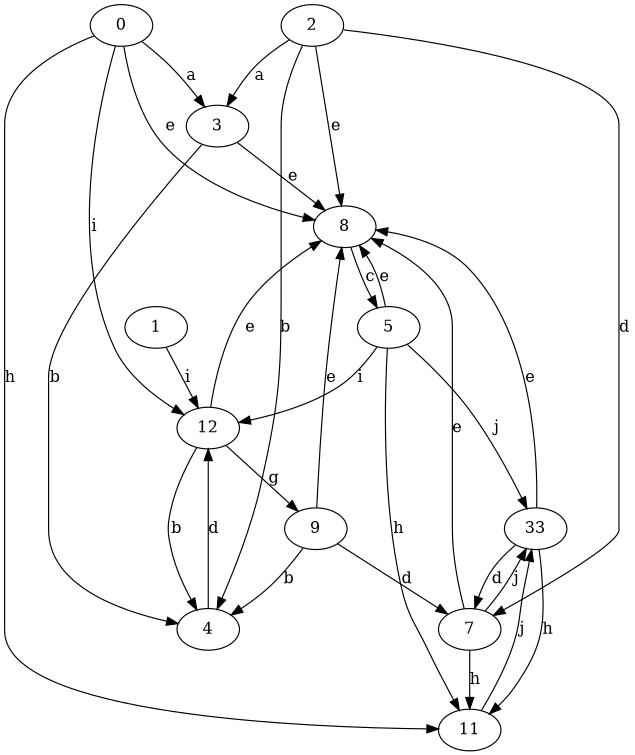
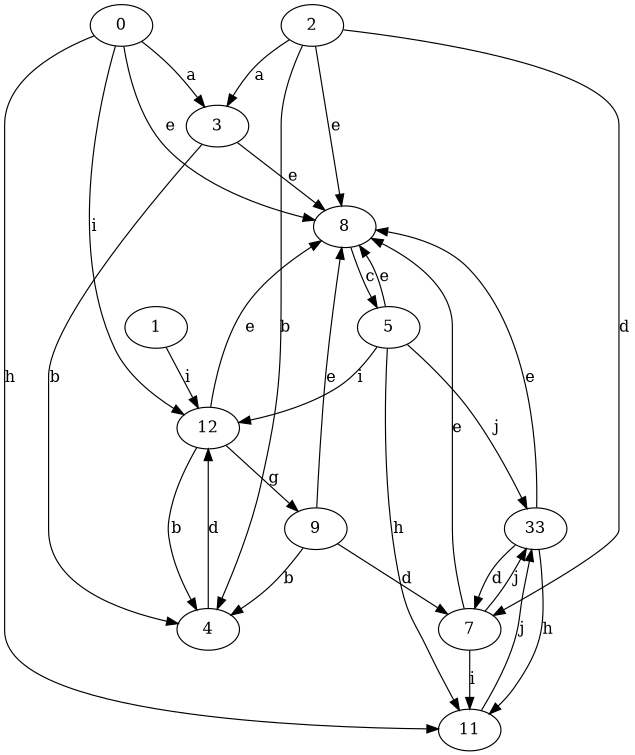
(476, 680) -> (473, 680)
